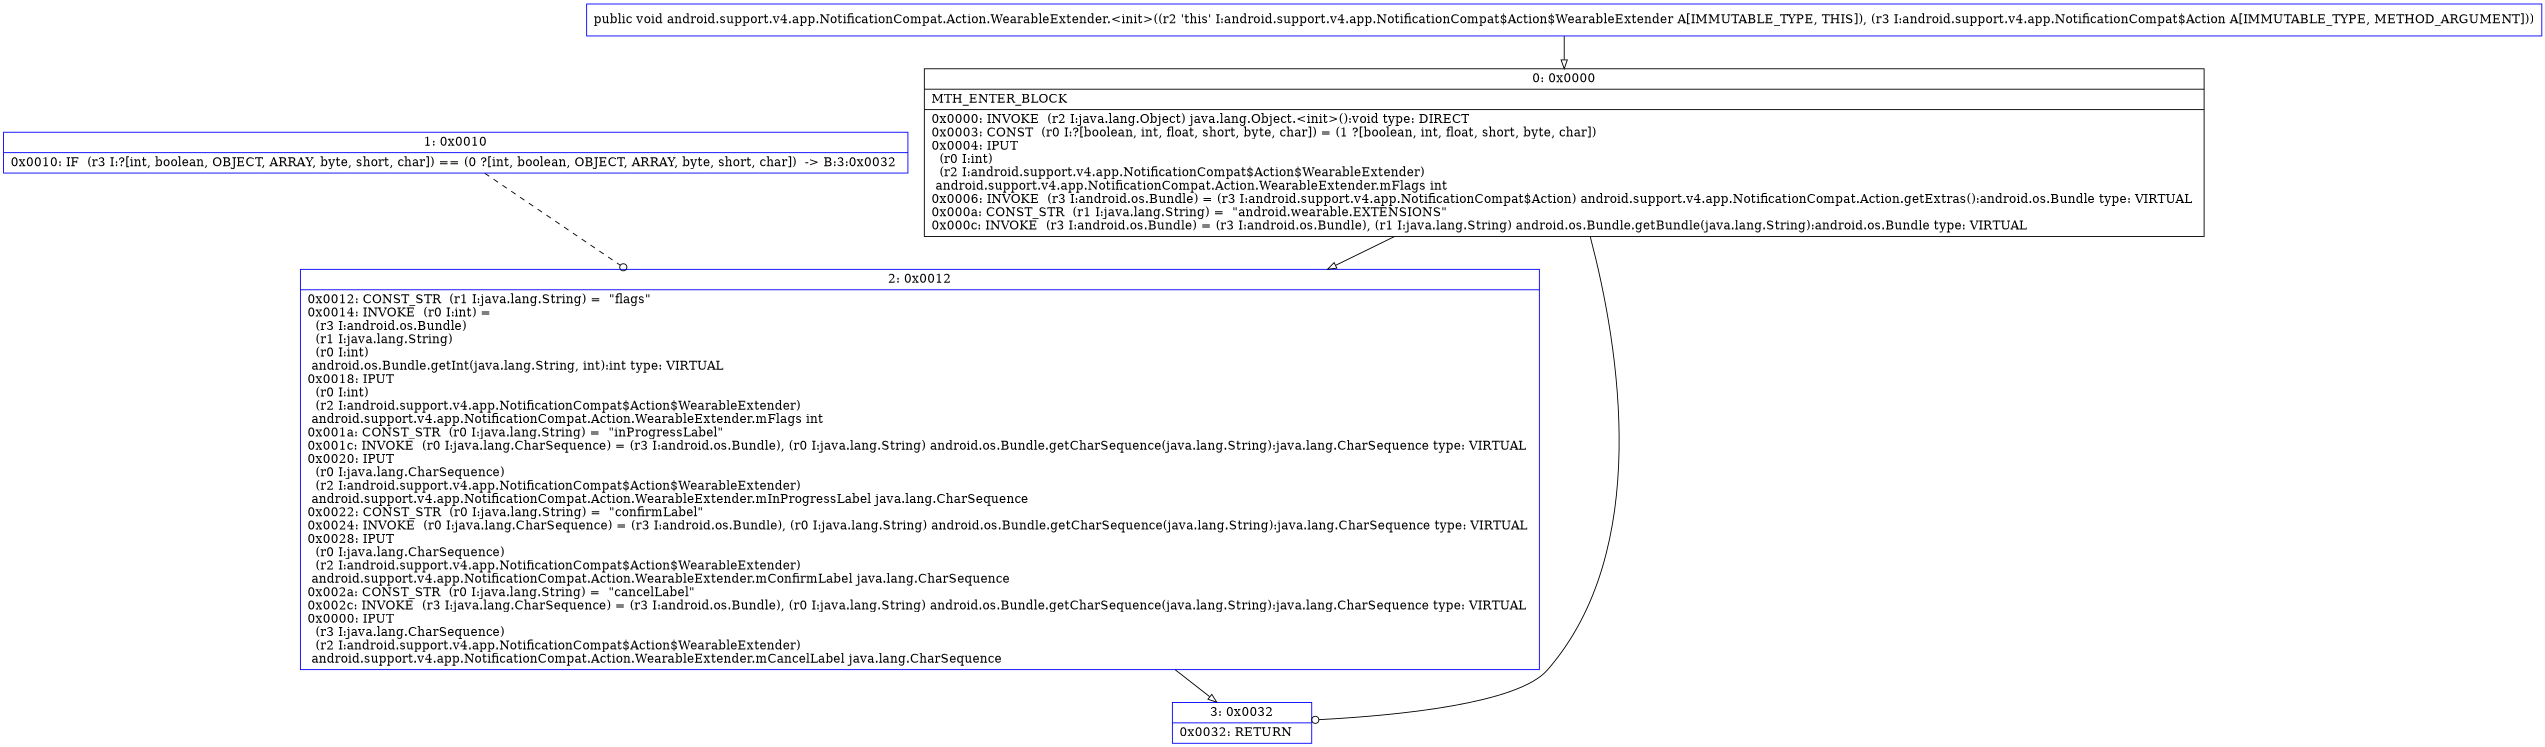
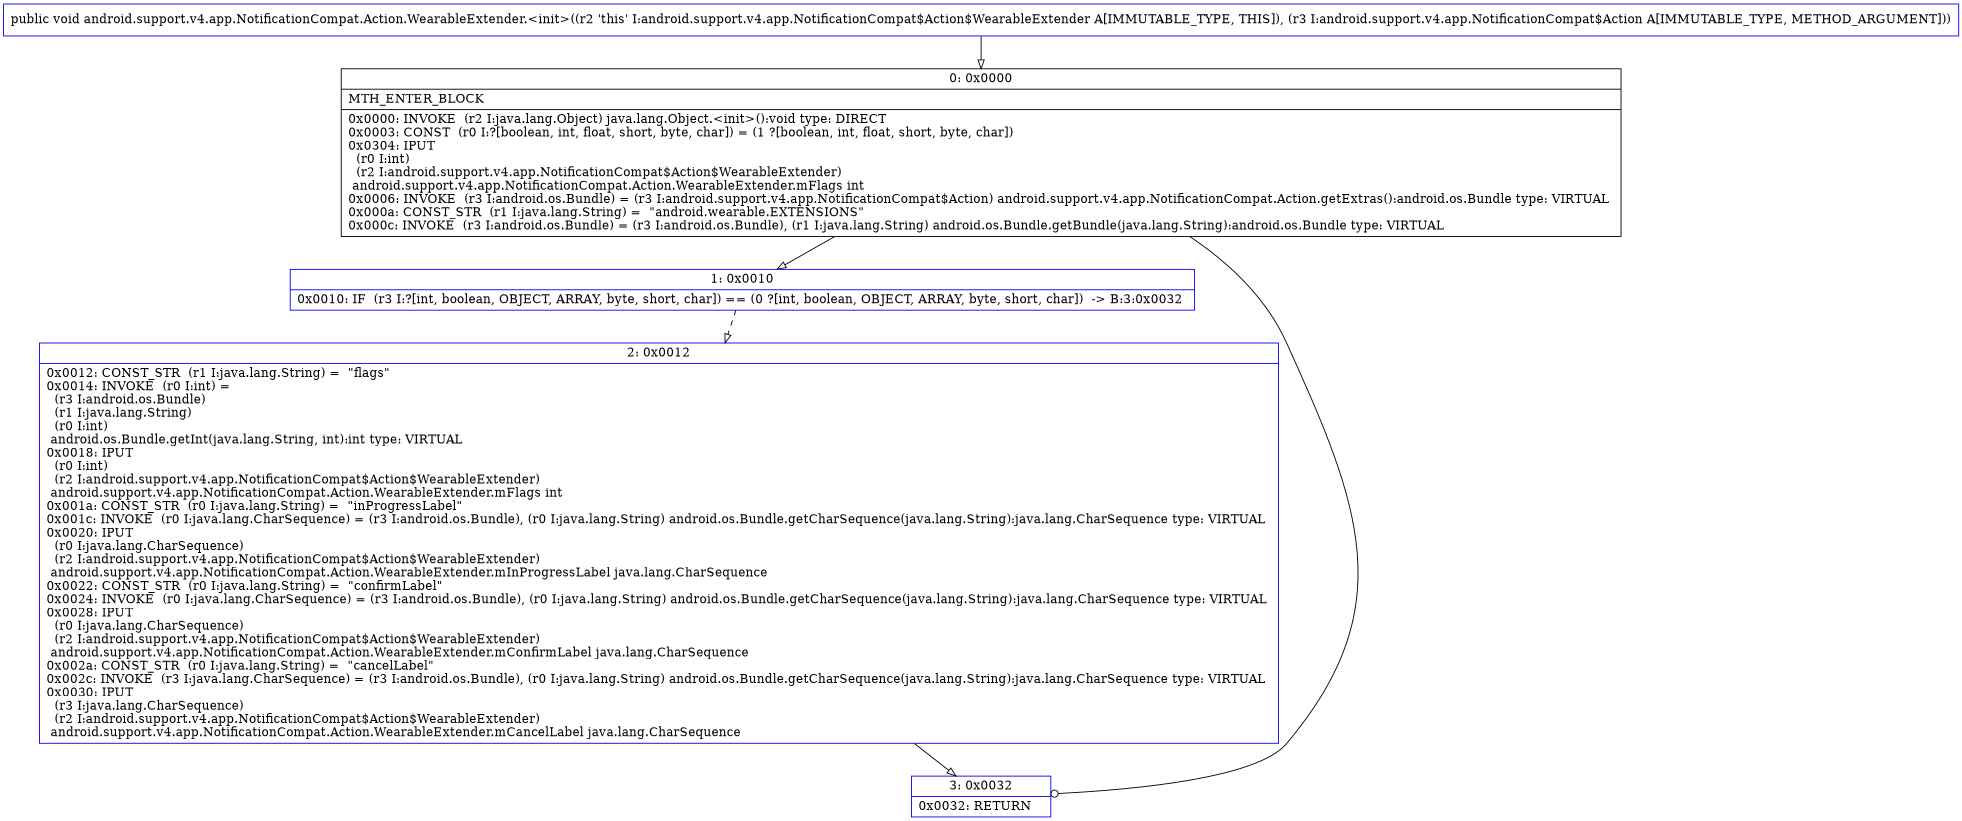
(979, 146) -> (396, 146)
(552, 219) -> (732, 322)
(1365, 251) -> (810, 251)
(355, 619) -> (94, 693)
